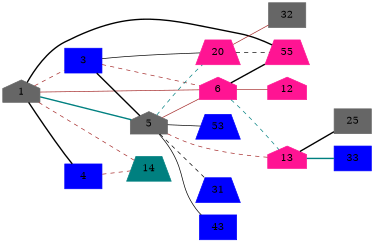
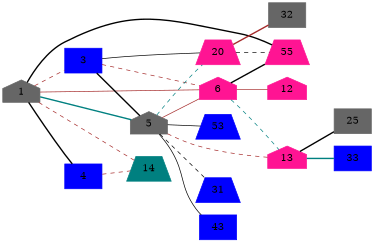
(254, 33) -> (254, 33)
